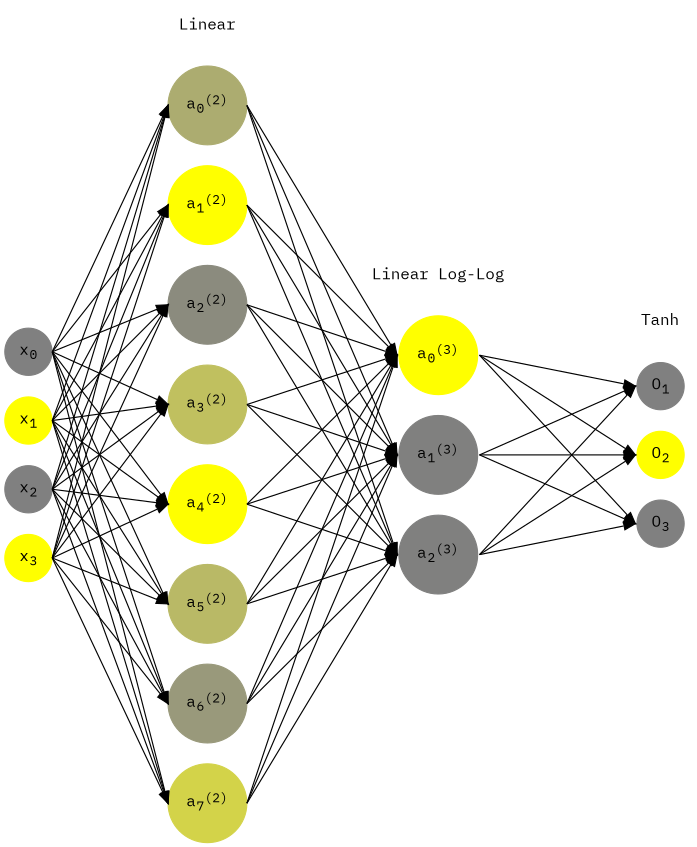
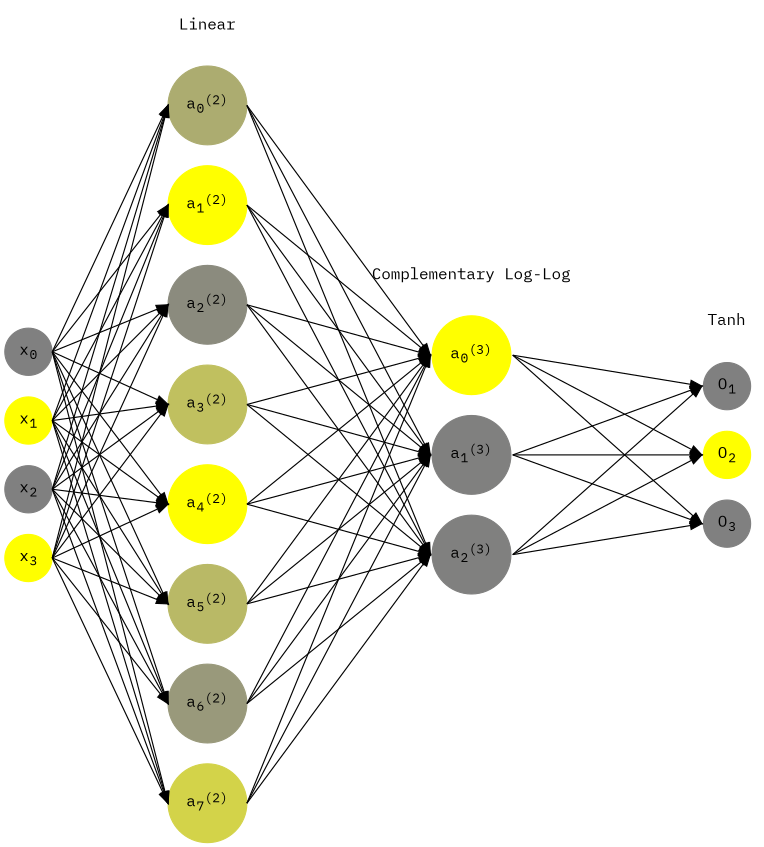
(438, 275) -> (471, 275)
